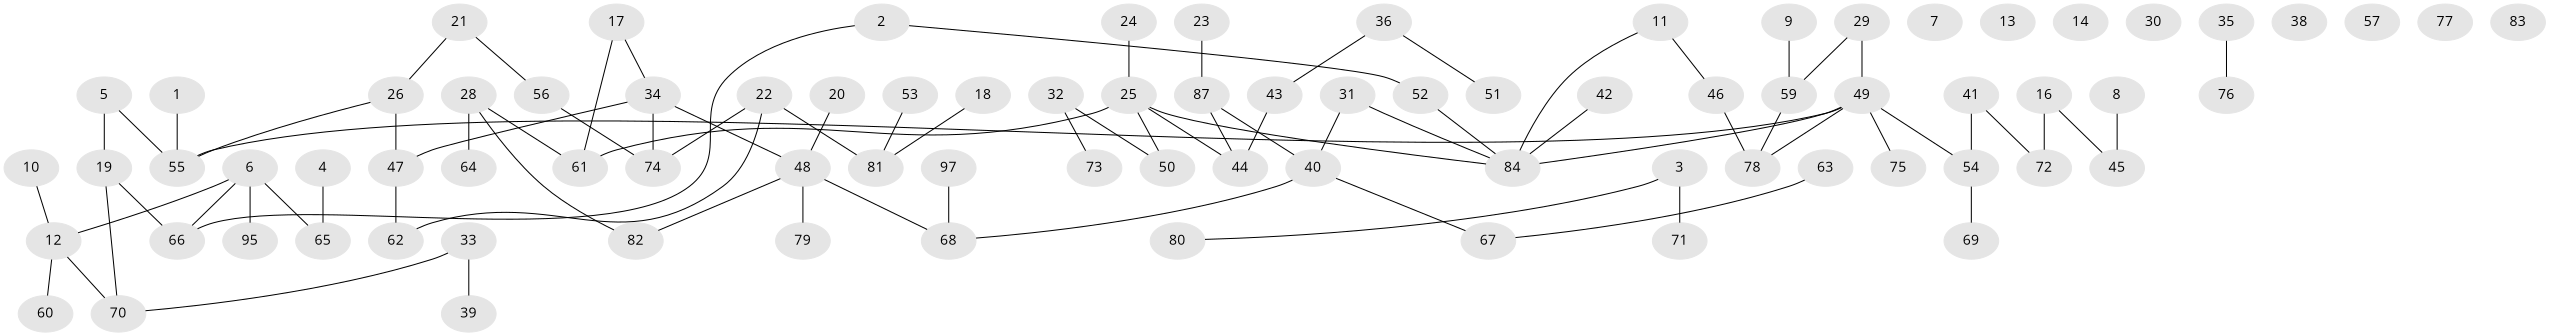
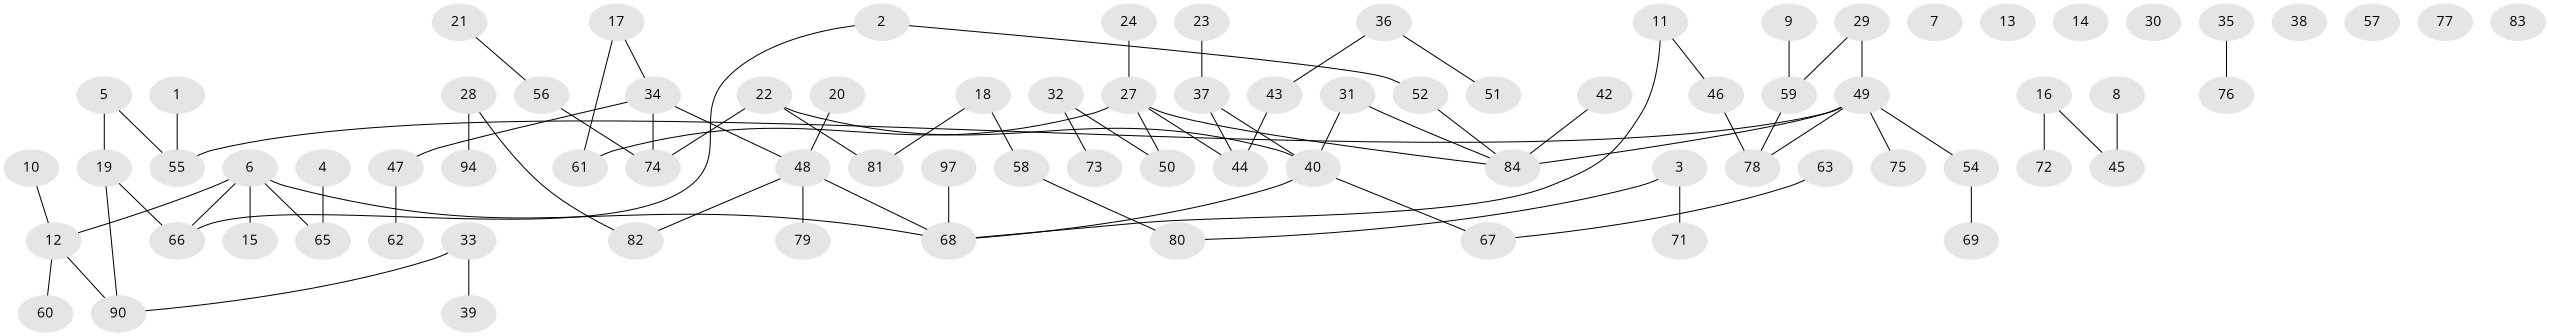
(1566, 79) -> (1362, 213)
(396, 95) -> none
(910, 95) -> none
(1129, 95) -> (1129, 95)
(1202, 95) -> (1202, 95)
(1971, 95) -> none
(526, 133) -> none
(469, 168) -> (469, 168)
none -> (1022, 168)
none -> (628, 215)
(614, 222) -> (1129, 129)
(250, 241) -> (250, 241)
(118, 314) -> (118, 314)
